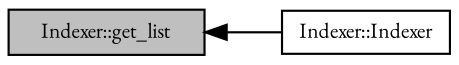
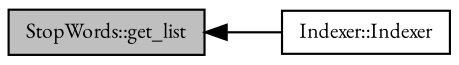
(107, 32) -> (107, 32)
